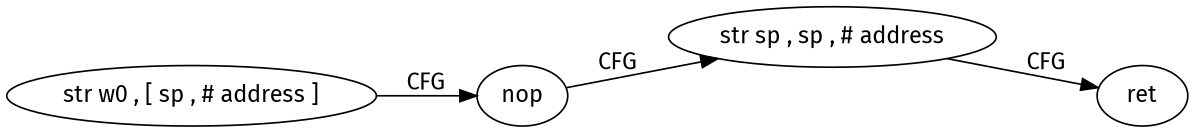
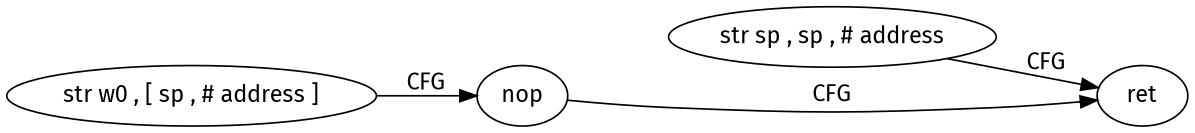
(634, 75) -> (824, 112)
